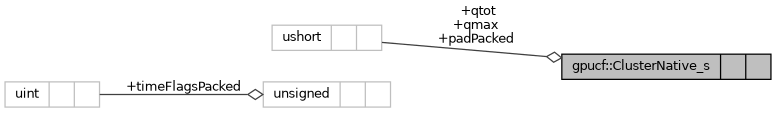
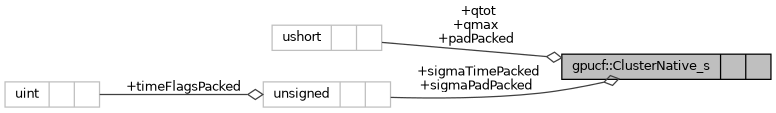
none -> (498, 96)
